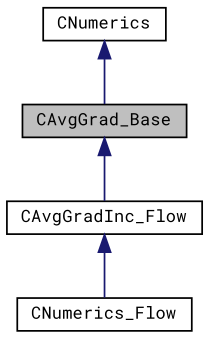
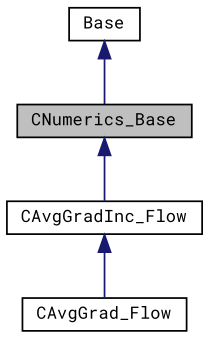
(105, 24) -> (105, 24)
(105, 121) -> (105, 121)
(105, 314) -> (105, 314)
